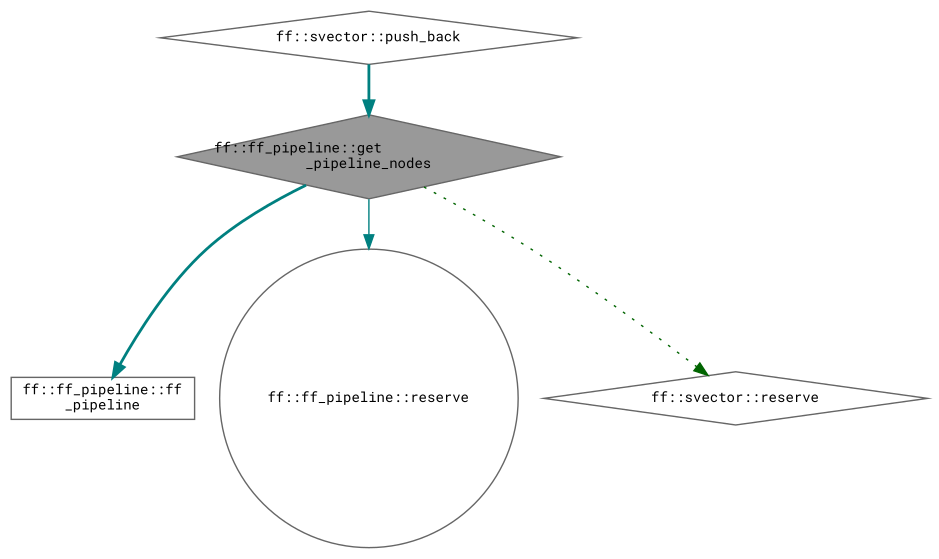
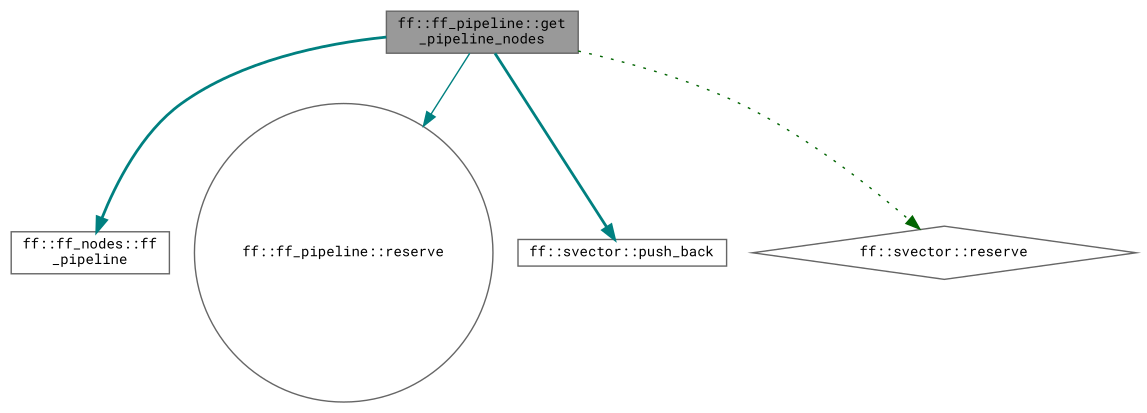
(369, 38) -> (622, 253)
(369, 83) -> (551, 140)
(369, 157) -> (482, 32)
(103, 398) -> (90, 253)
